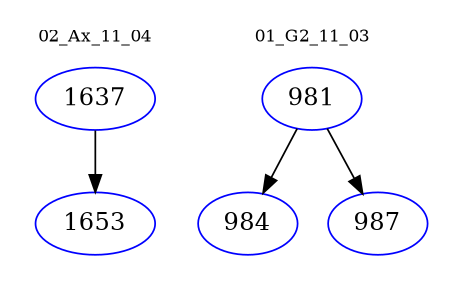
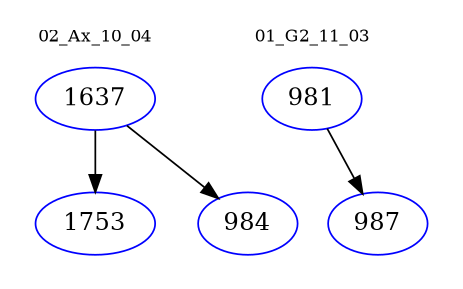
(95, 37) -> (95, 37)
(284, 153) -> (158, 150)
(95, 224) -> (95, 224)
